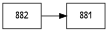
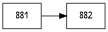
(50, 16) -> (50, 16)
